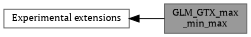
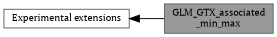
(206, 19) -> (219, 19)
